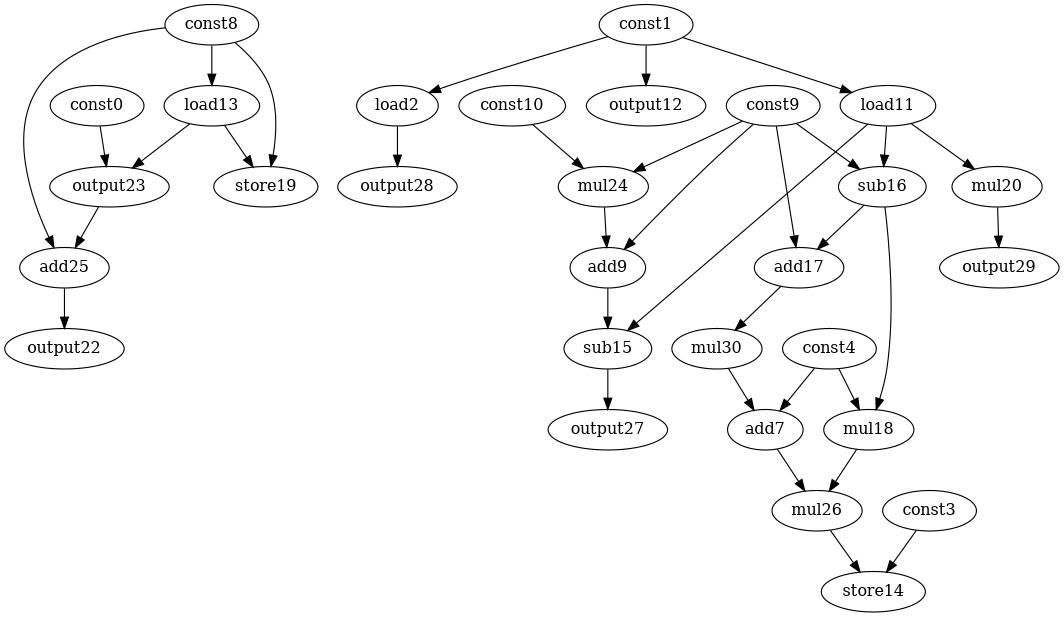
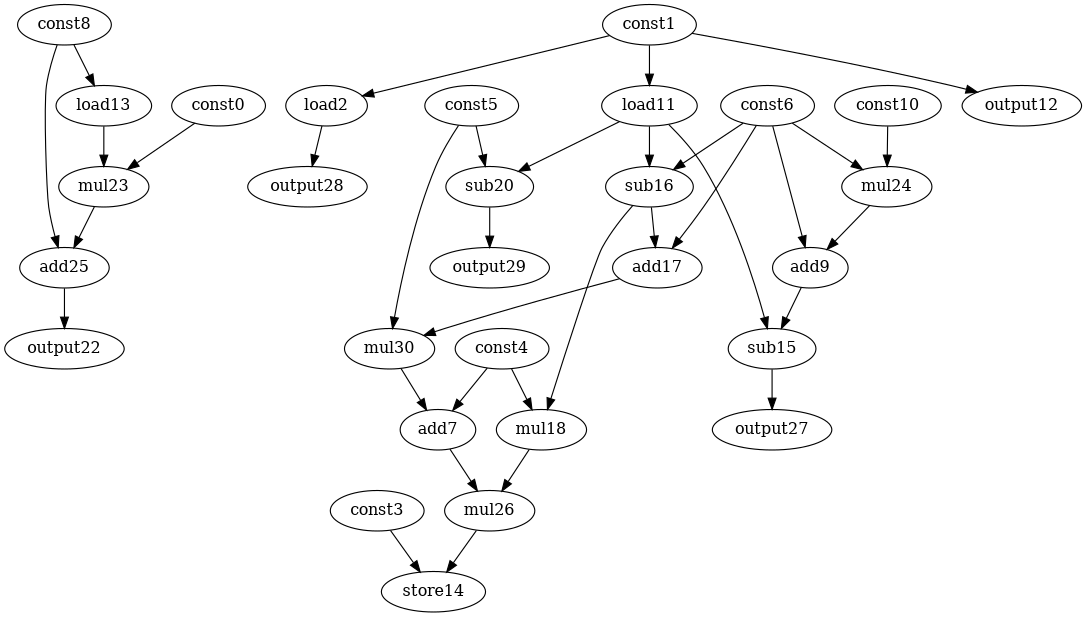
none -> (472, 106)
(773, 106) -> (768, 106)
(109, 187) -> (104, 187)
(266, 187) -> none
(997, 187) -> (490, 187)
